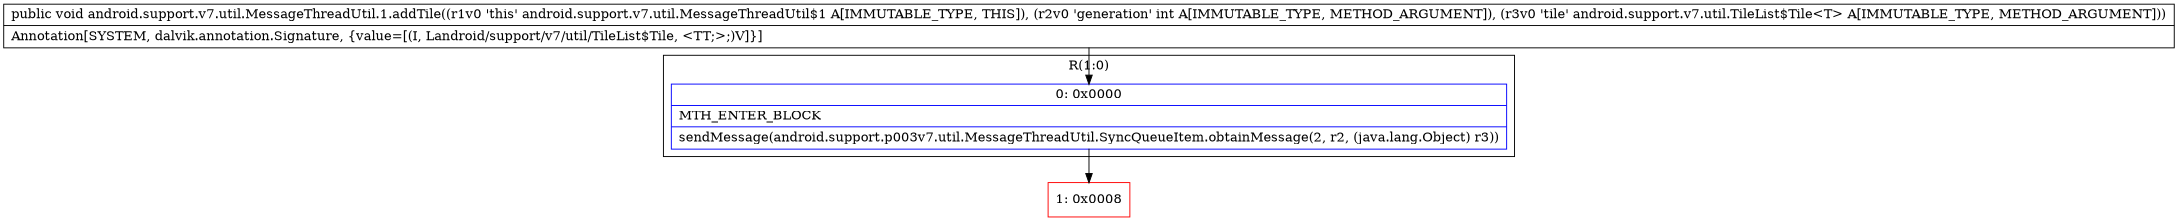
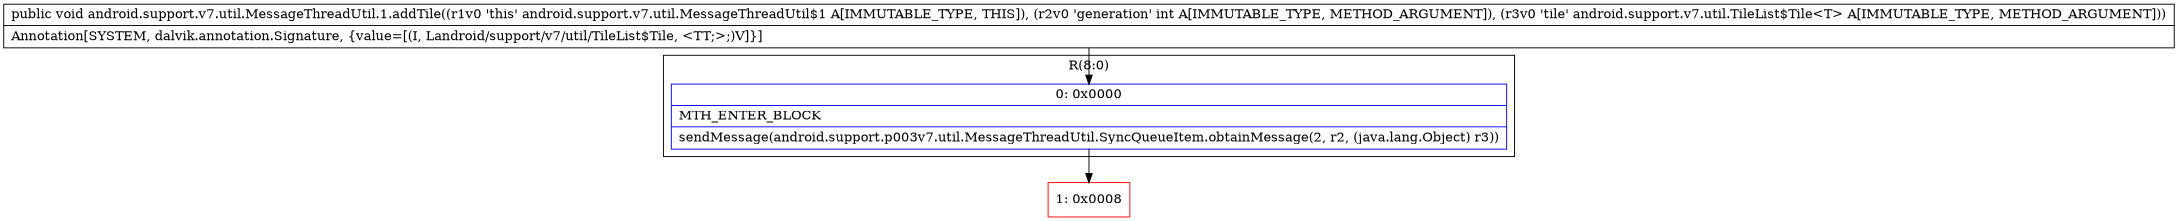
(1089, 66) -> (1089, 66)
